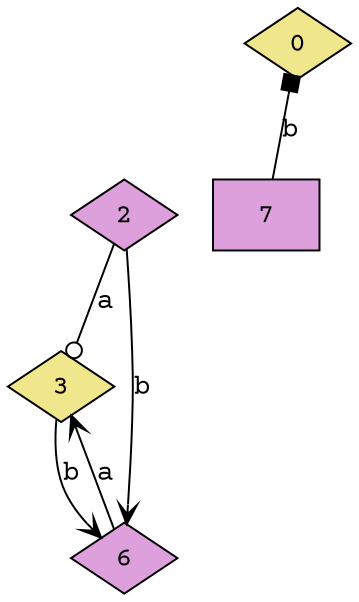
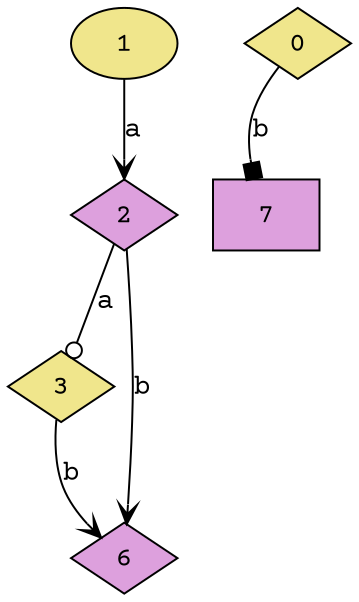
none -> (124, 43)
(281, 137) -> (254, 110)
(96, 482) -> none
